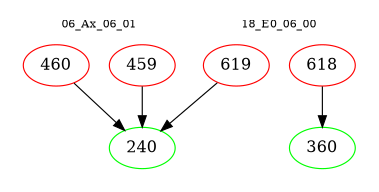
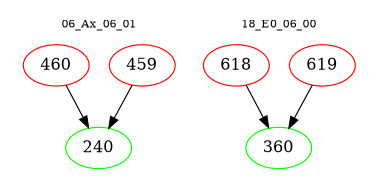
(202, 96) -> (303, 102)
